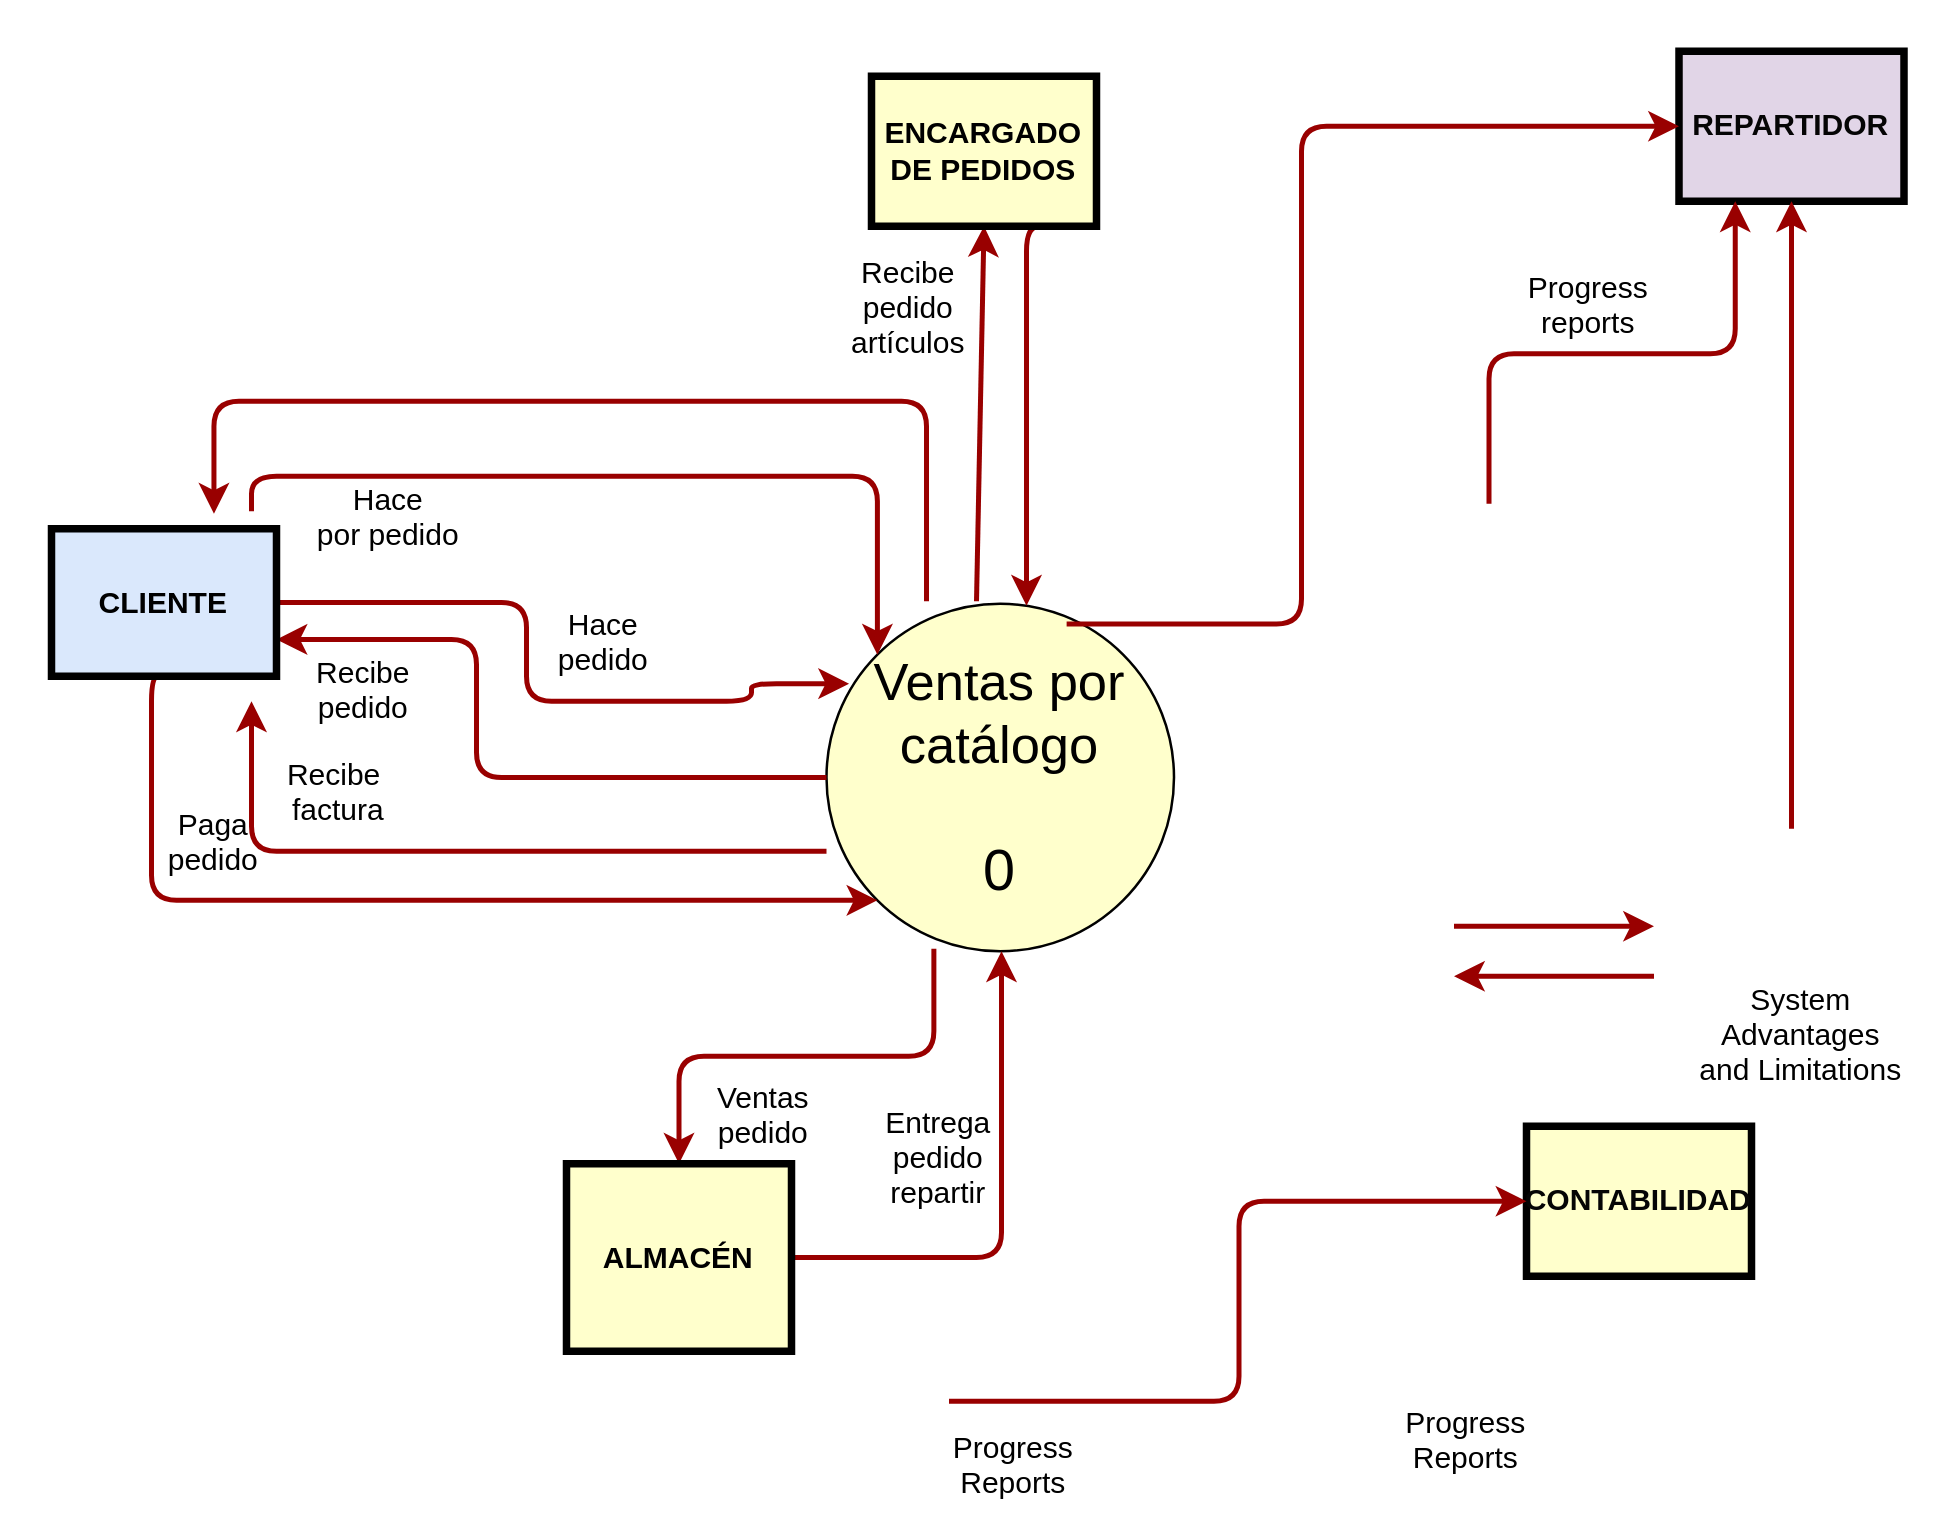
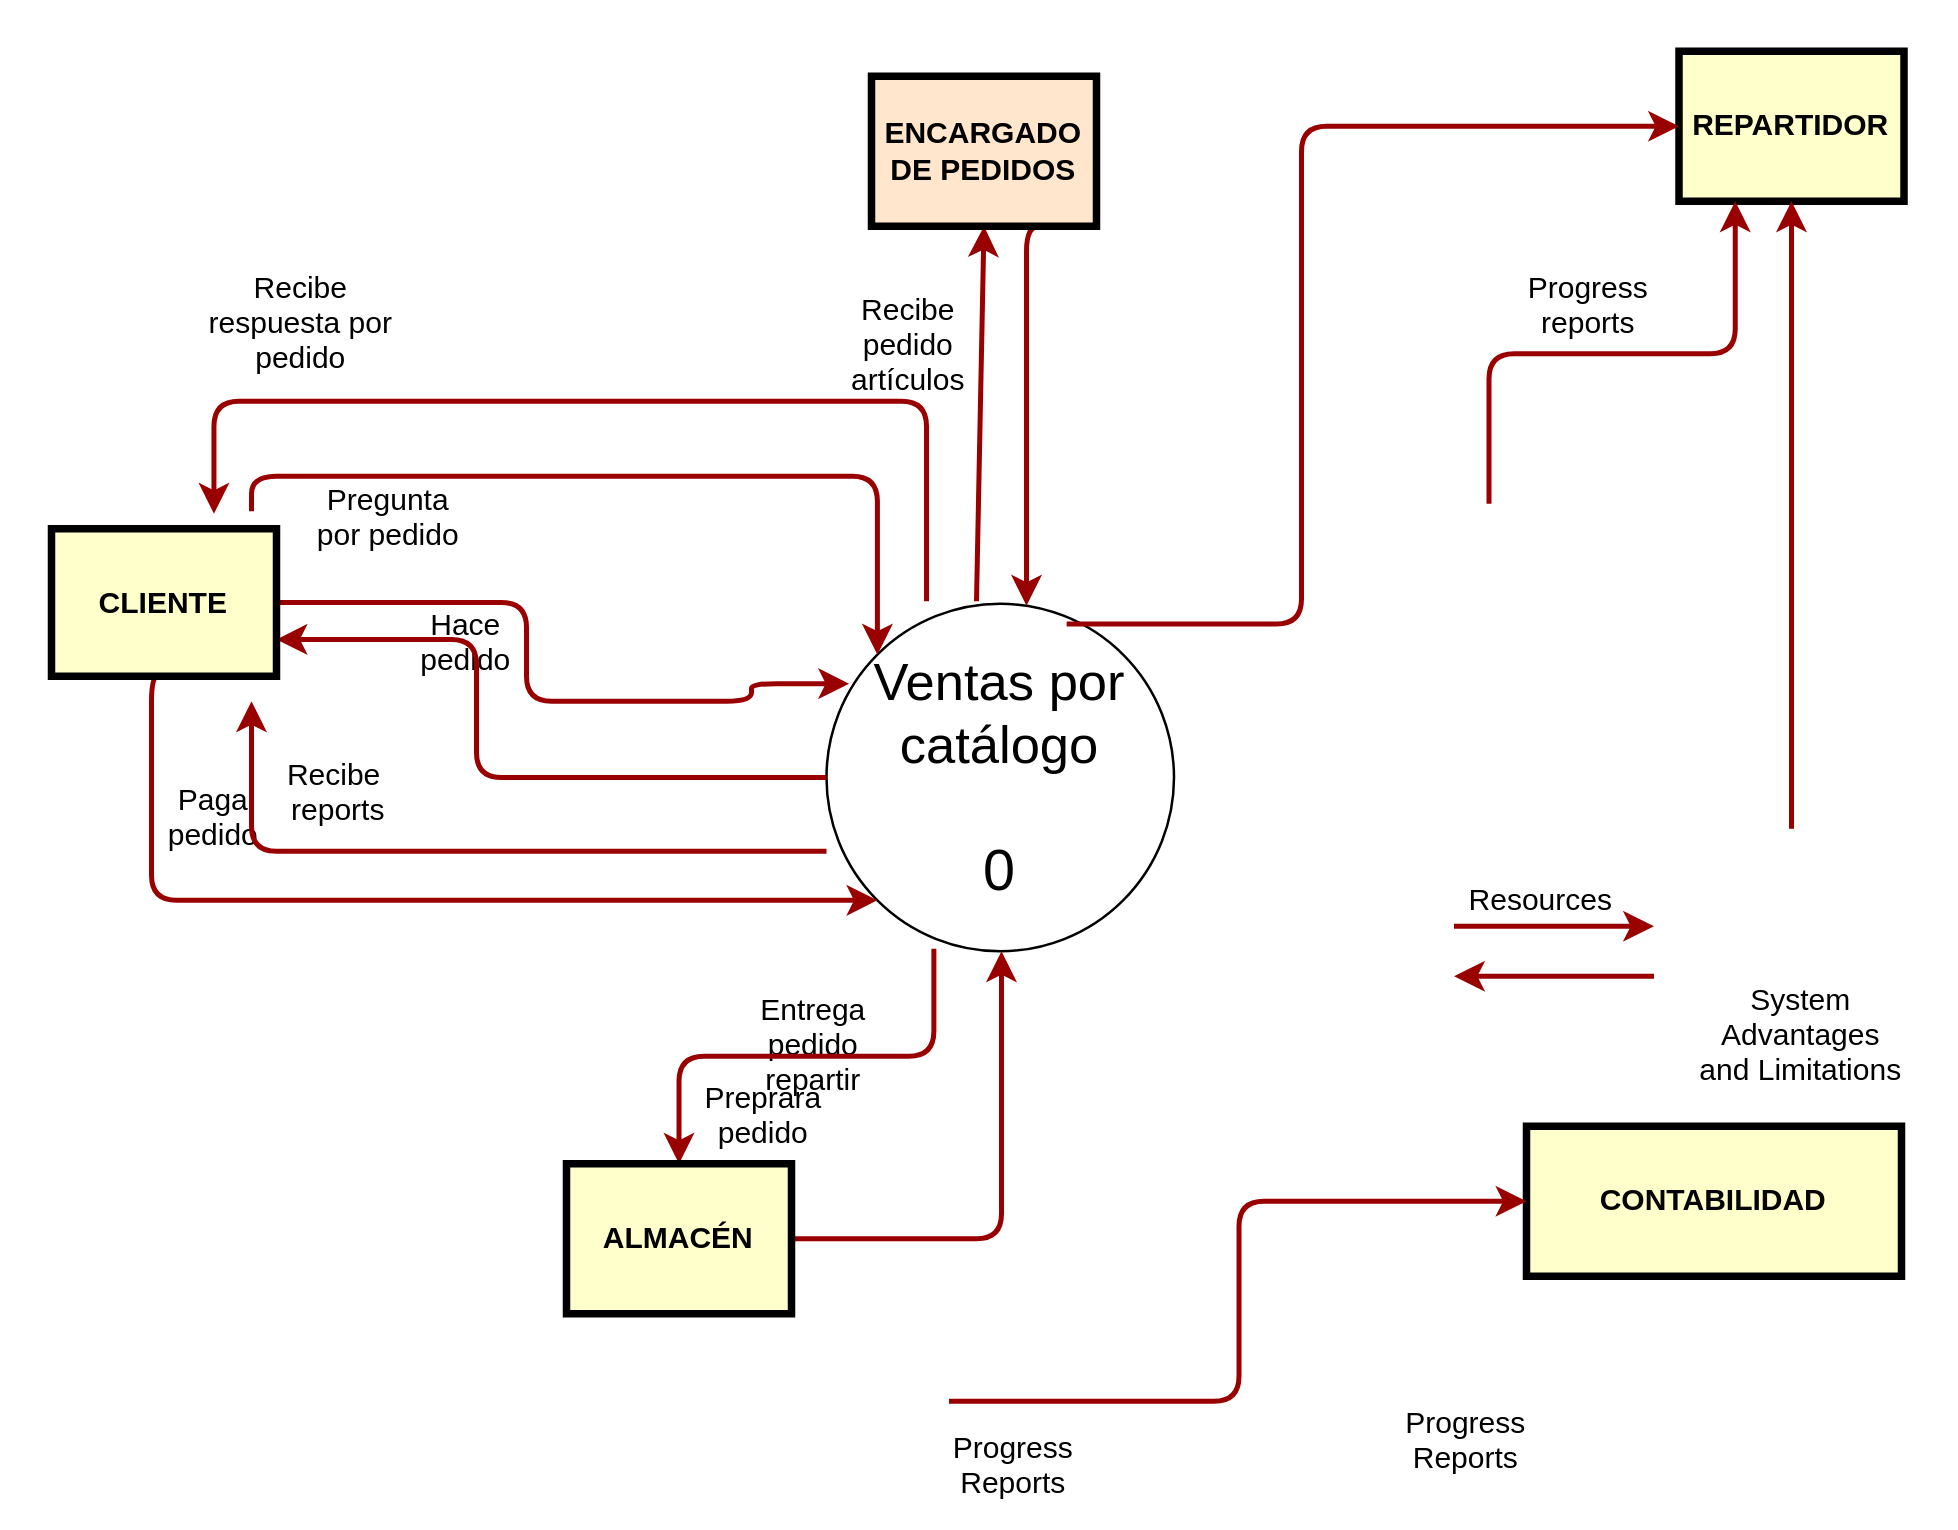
(1791, 126) -> (1791, 126)
(984, 151) -> (984, 151)
(909, 276) -> (909, 314)
none -> (301, 291)
(388, 500) -> (388, 500)
(164, 603) -> (164, 603)
(604, 629) -> (466, 629)
(364, 676) -> none
(338, 775) -> (338, 775)
(1000, 778) -> (1000, 778)
(214, 829) -> (214, 804)
none -> (1541, 904)
(763, 1098) -> (763, 1098)
(939, 1126) -> (814, 1014)
(1639, 1201) -> (1714, 1201)
(679, 1258) -> (679, 1239)
